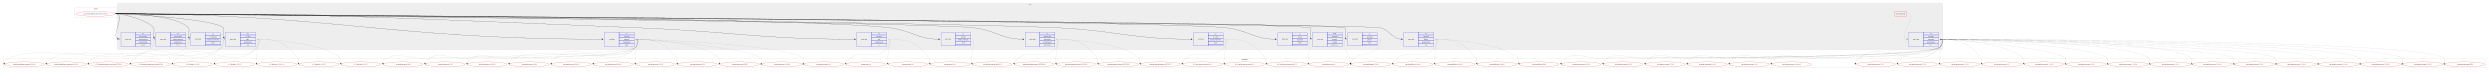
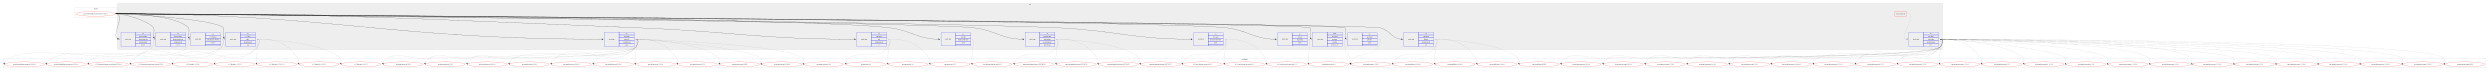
none -> (1834, 64)
